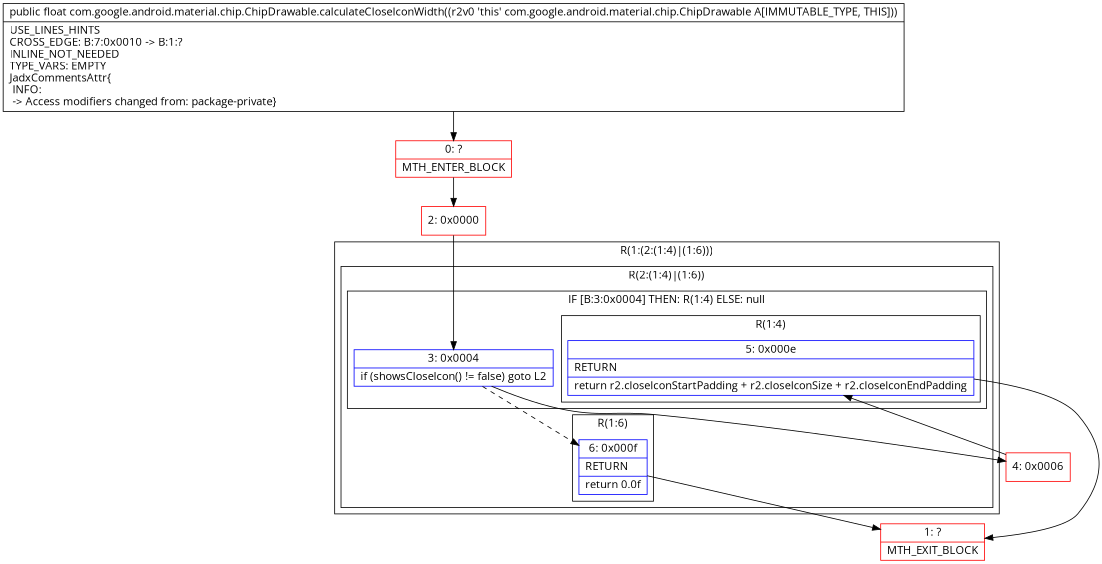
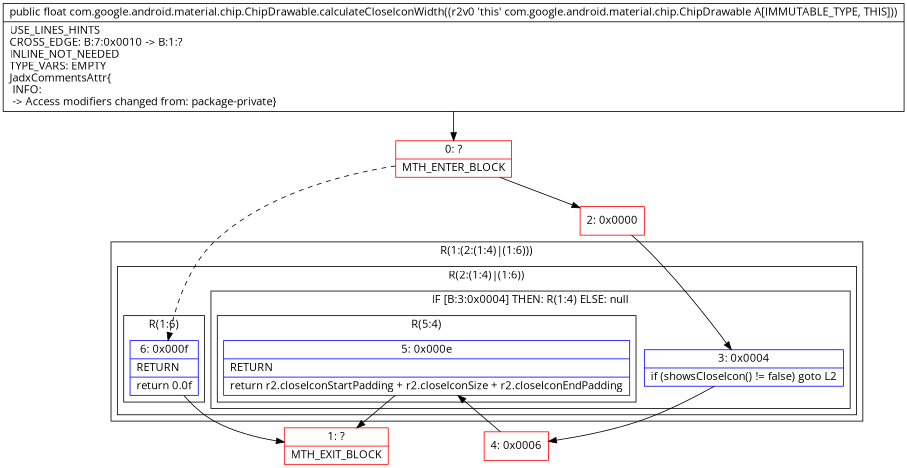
(771, 325) -> (427, 325)
(527, 414) -> (253, 213)
